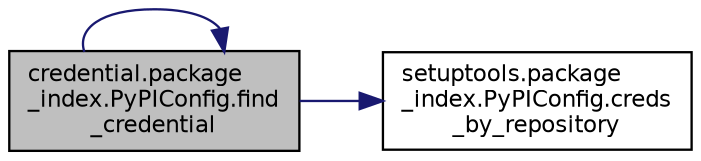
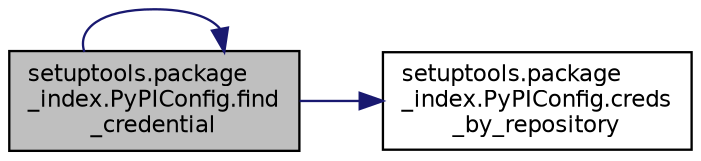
(154, 101) -> (154, 101)
